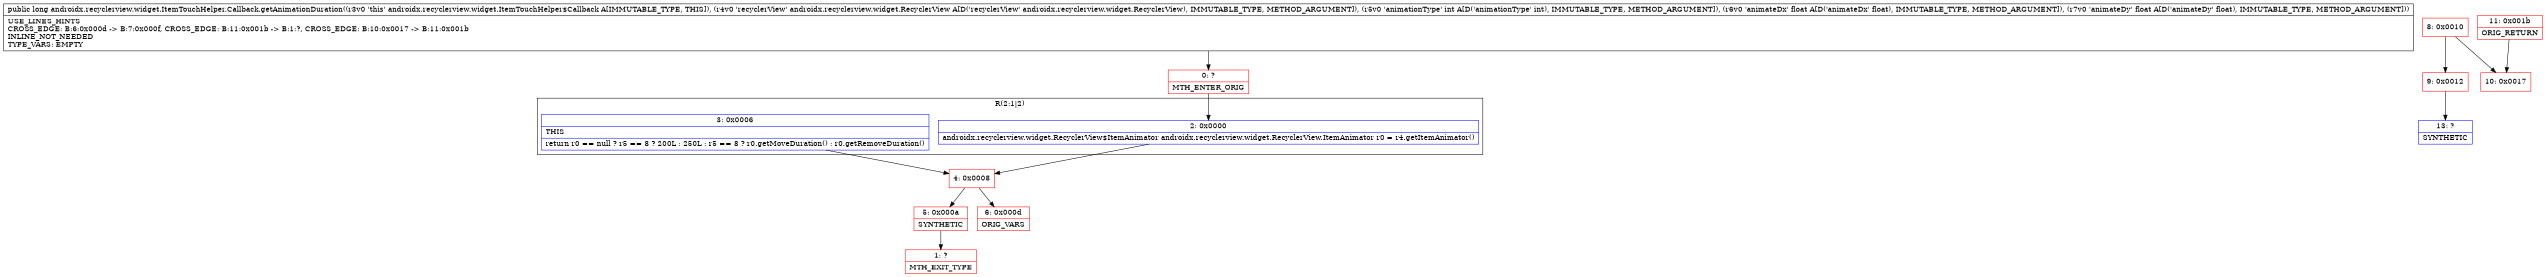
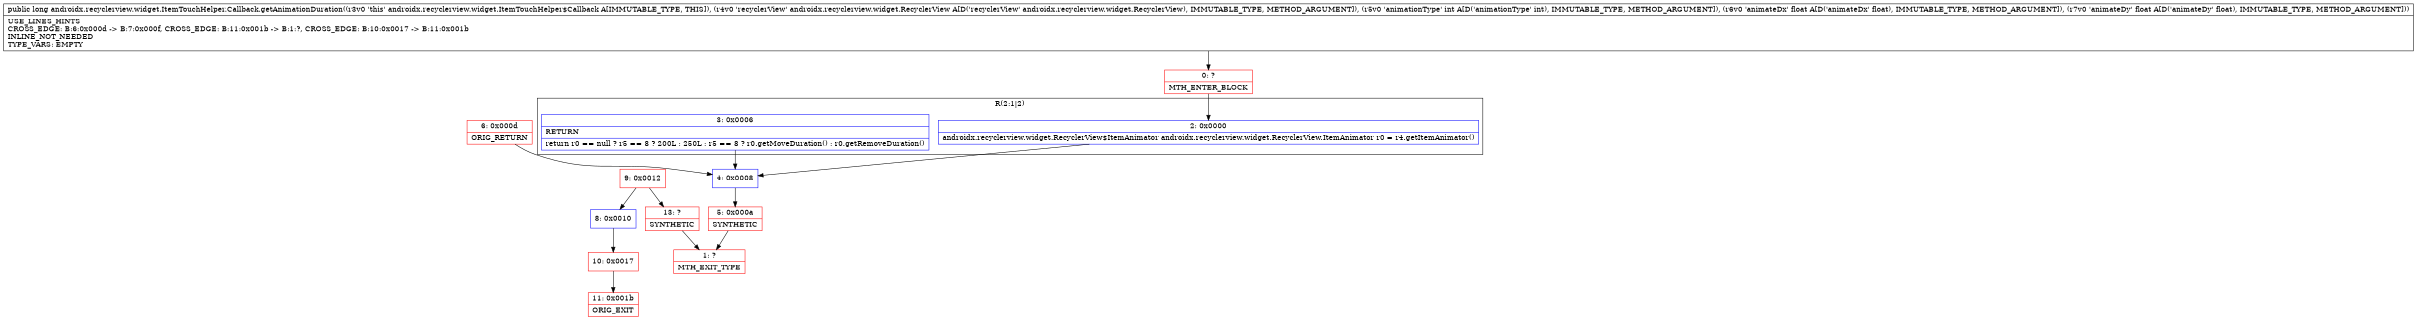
(2445, 27) -> (613, 219)
(2510, 33) -> (613, 310)
(2445, 52) -> (630, 197)
(2508, 53) -> (613, 279)
(1208, 88) -> (1208, 88)
(555, 132) -> (562, 132)
(2445, 132) -> (672, 219)
(972, 179) -> (735, 179)
(985, 195) -> (609, 166)
(1003, 224) -> (500, 138)
none -> (689, 238)
